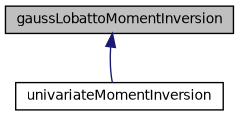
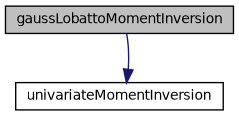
(110, 65) -> (129, 51)
